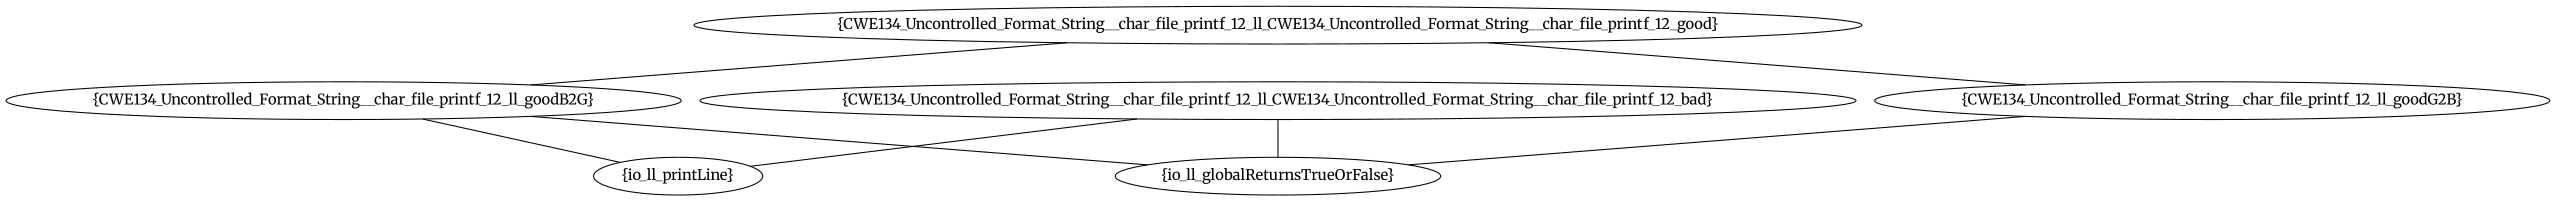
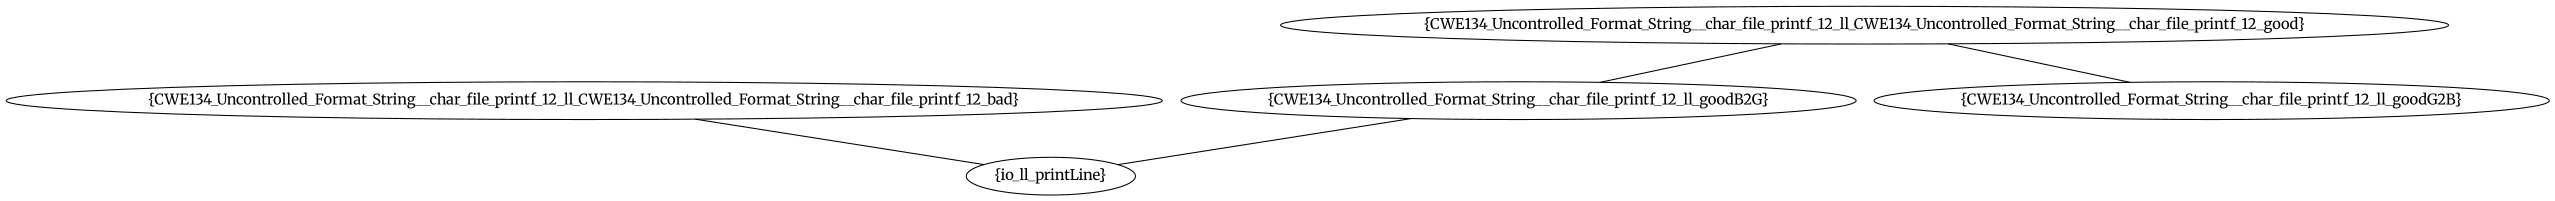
(1278, 176) -> none
